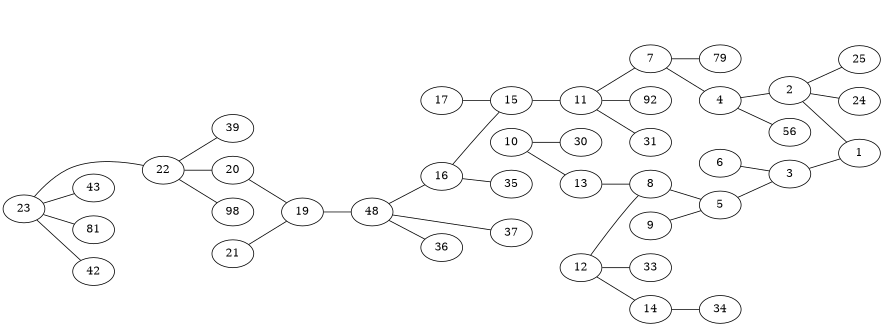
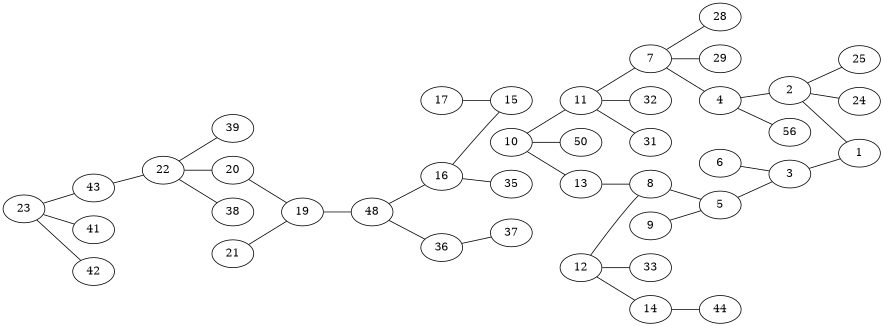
none -> (720, 17)
(720, 59) -> (720, 59)
(546, 101) -> (546, 121)
(651, 101) -> (651, 101)
(581, 142) -> (581, 142)
(84, 164) -> (128, 179)
(233, 212) -> (233, 212)
(442, 222) -> (477, 240)
(94, 230) -> (94, 230)
(720, 309) -> (720, 309)
